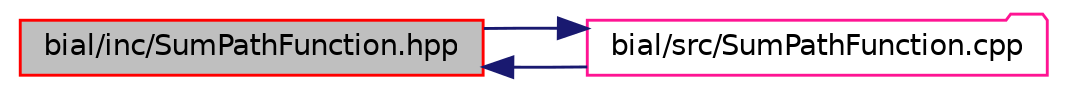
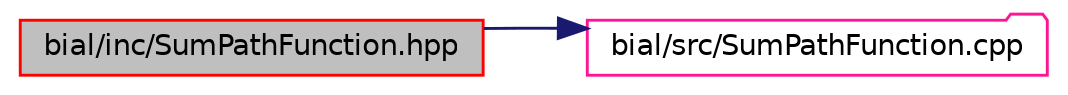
(550, 67) -> none
